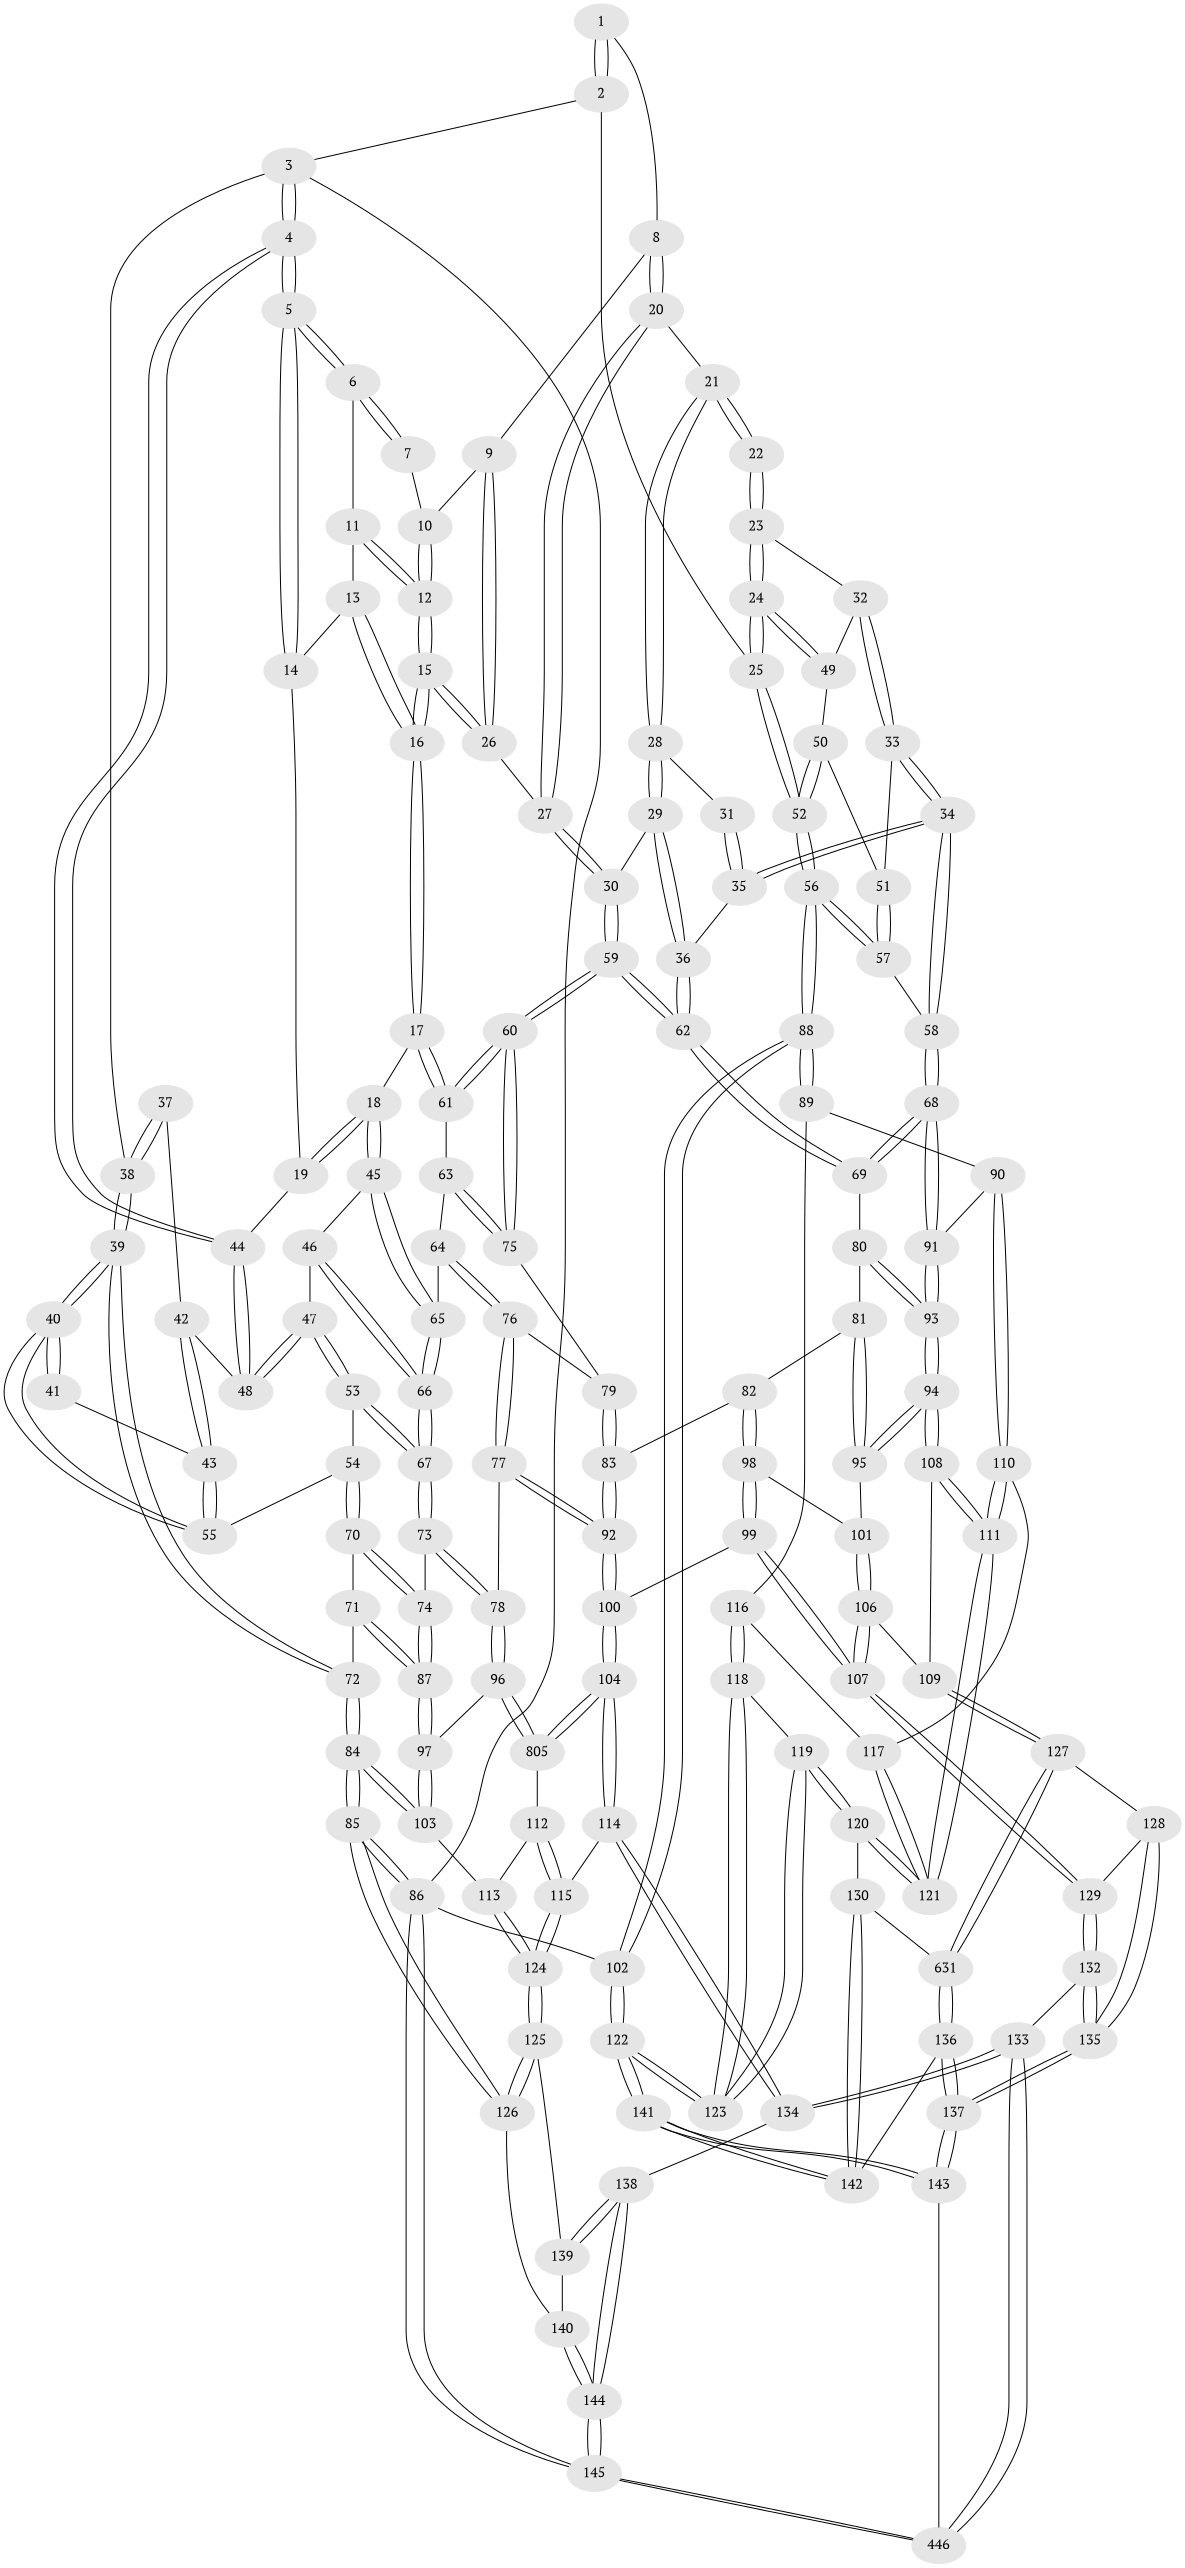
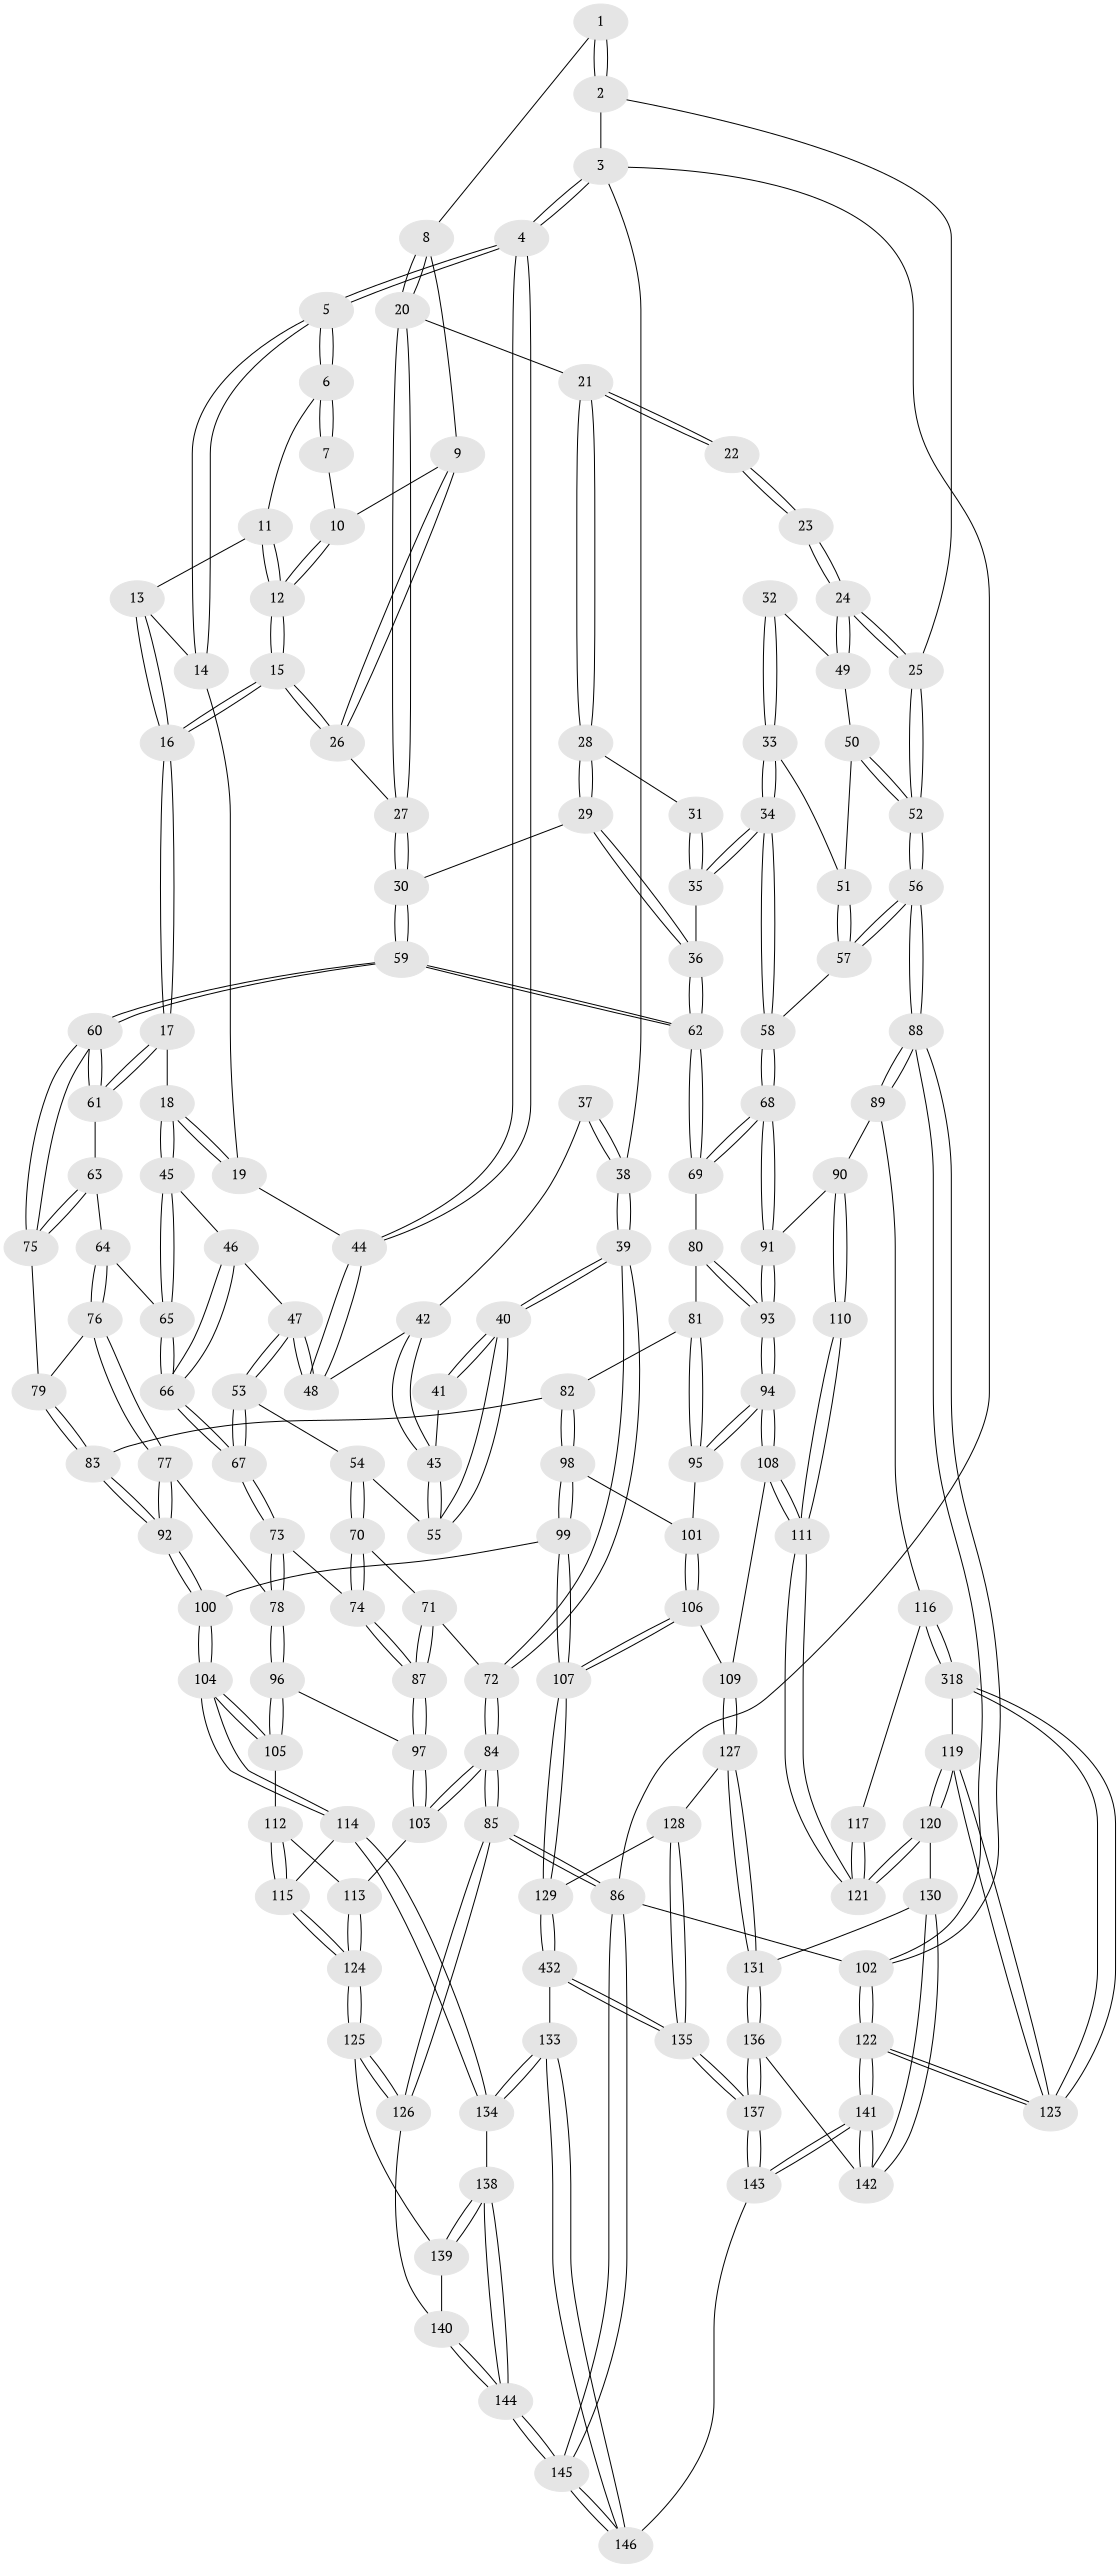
(809, 563) -> none
(1007, 1635) -> none
(738, 1680) -> (952, 1680)
(537, 1752) -> (275, 1752)
(946, 1969) -> (754, 1969)
(1090, 1969) -> (550, 1969)
(939, 2546) -> (626, 2546)
